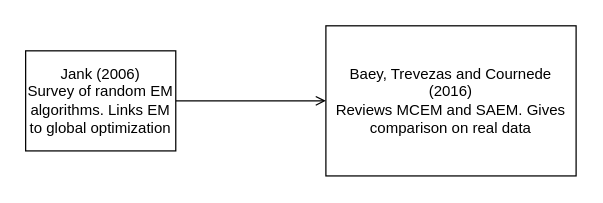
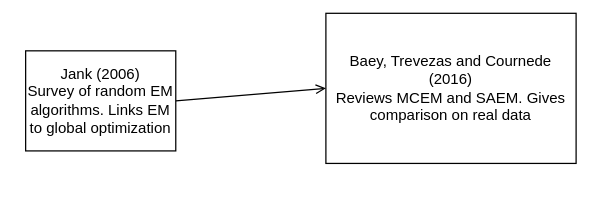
(451, 101) -> (451, 88)
